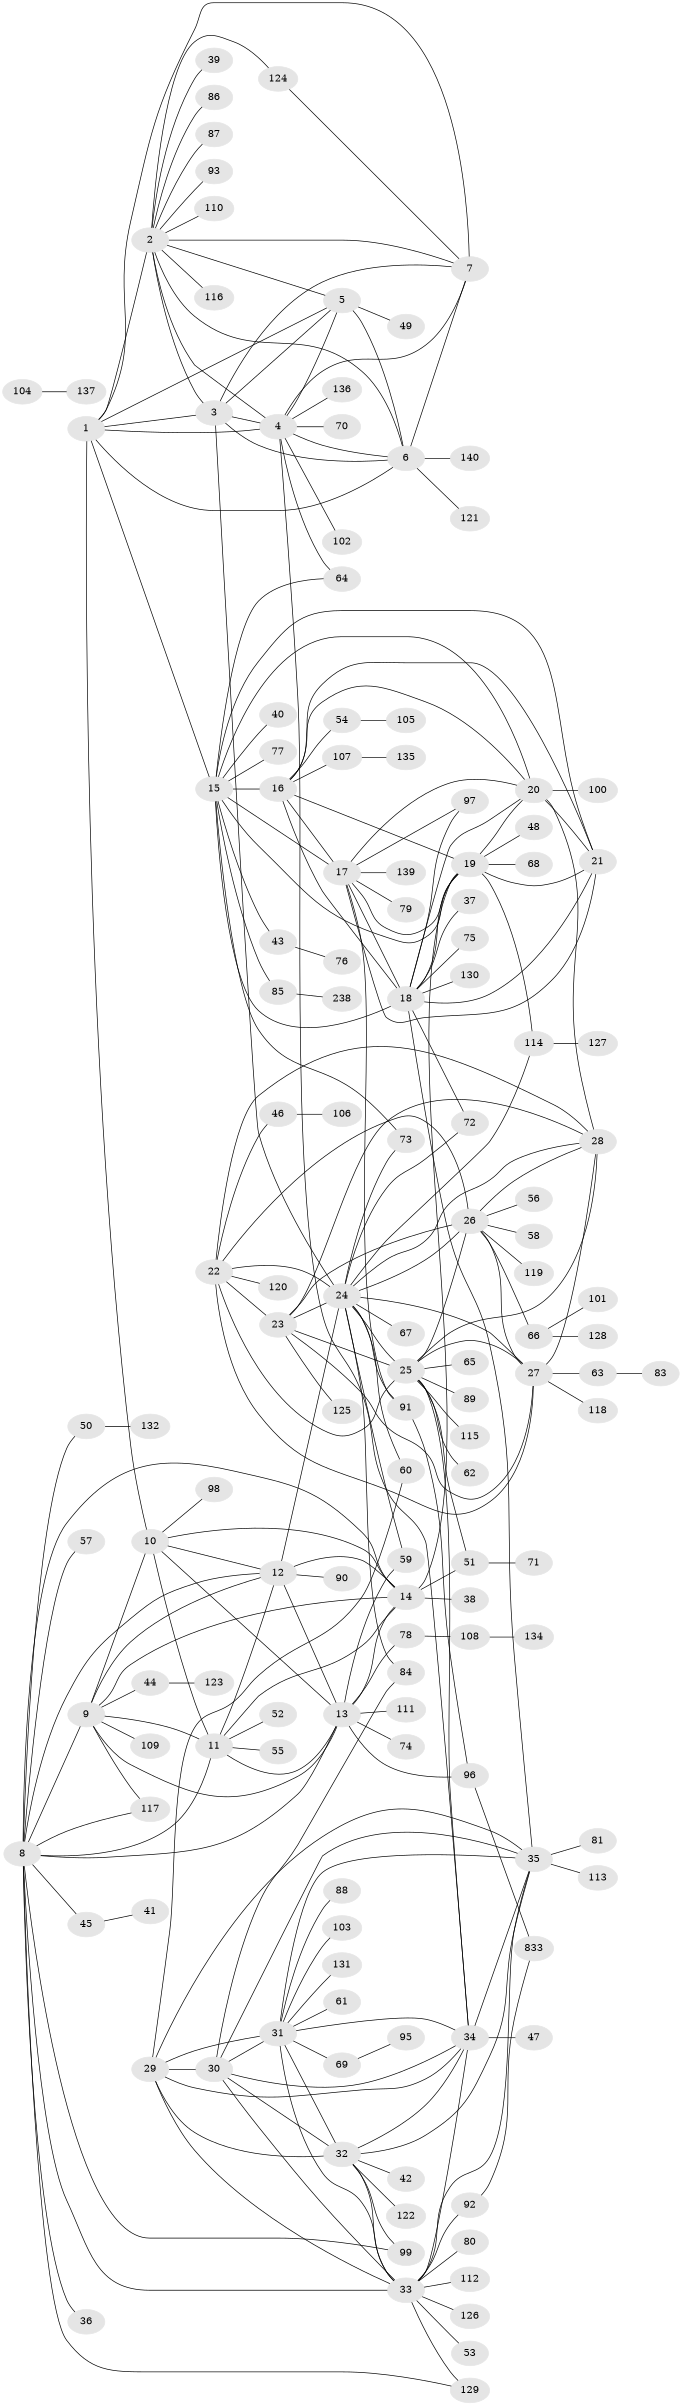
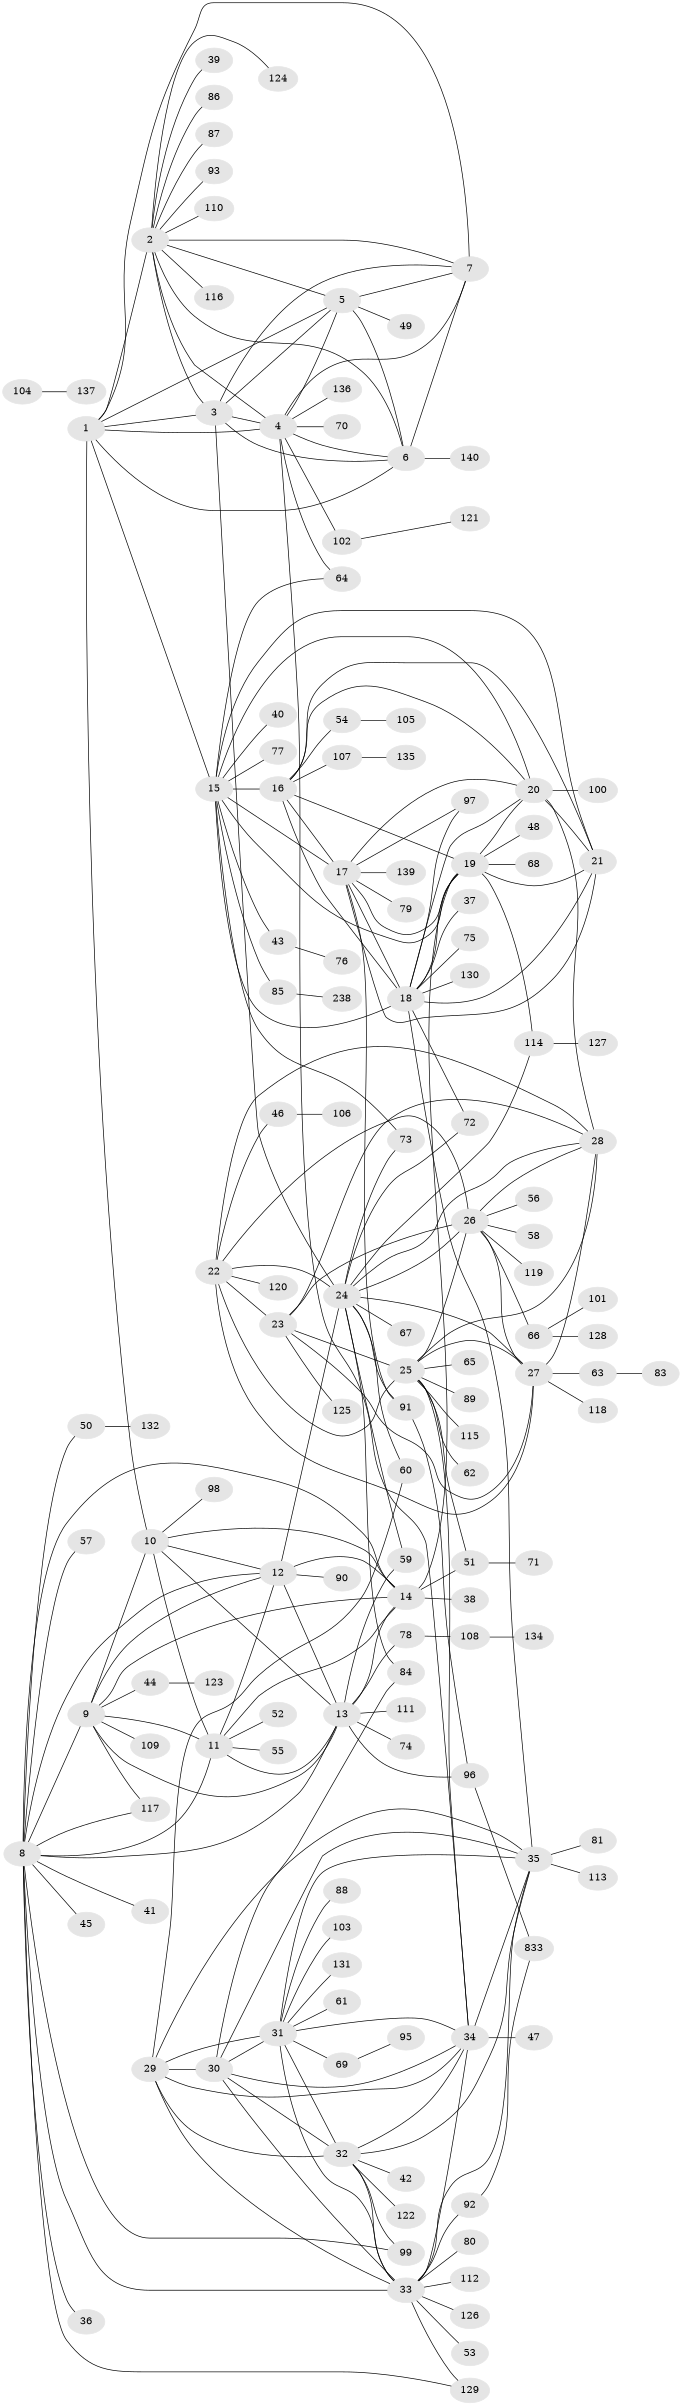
(374, 174) -> (406, 285)
(438, 488) -> (406, 530)
(310, 1310) -> none
(378, 1341) -> none
(118, 1918) -> (85, 1885)
